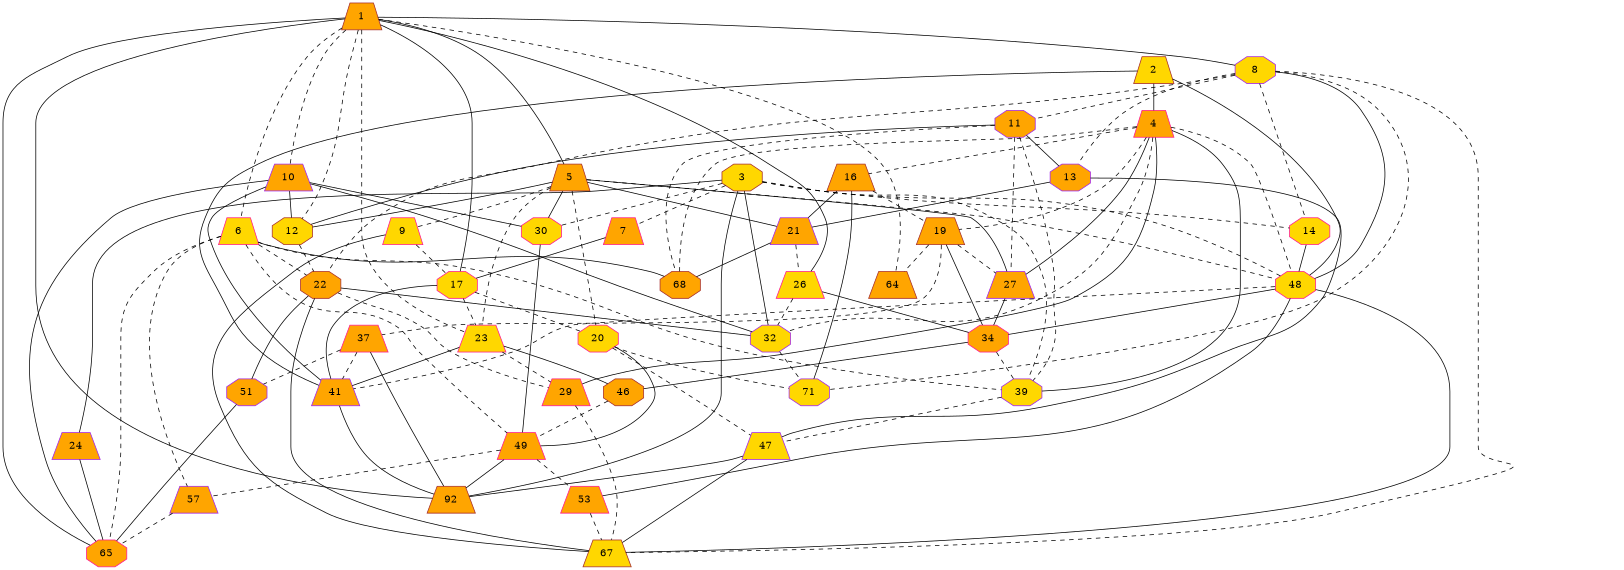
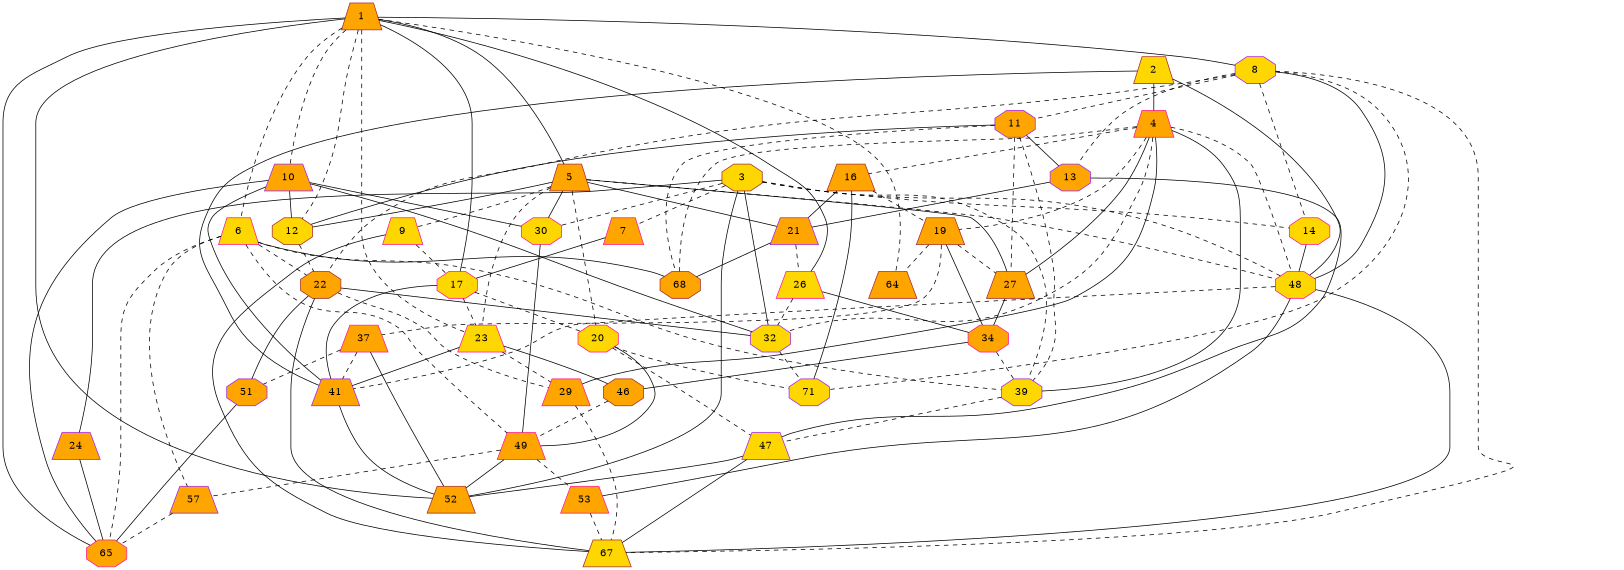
(1011, 285) -> (1011, 285)
(1142, 312) -> none
(451, 500) -> (451, 500)
